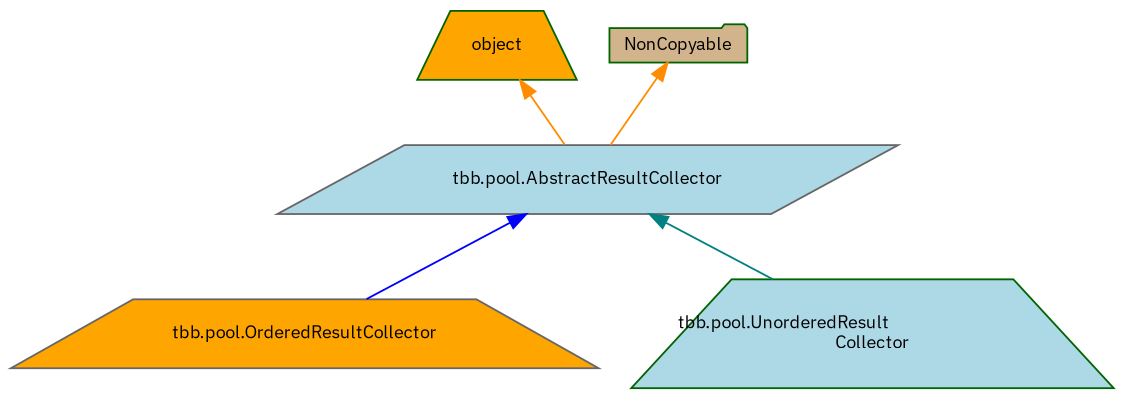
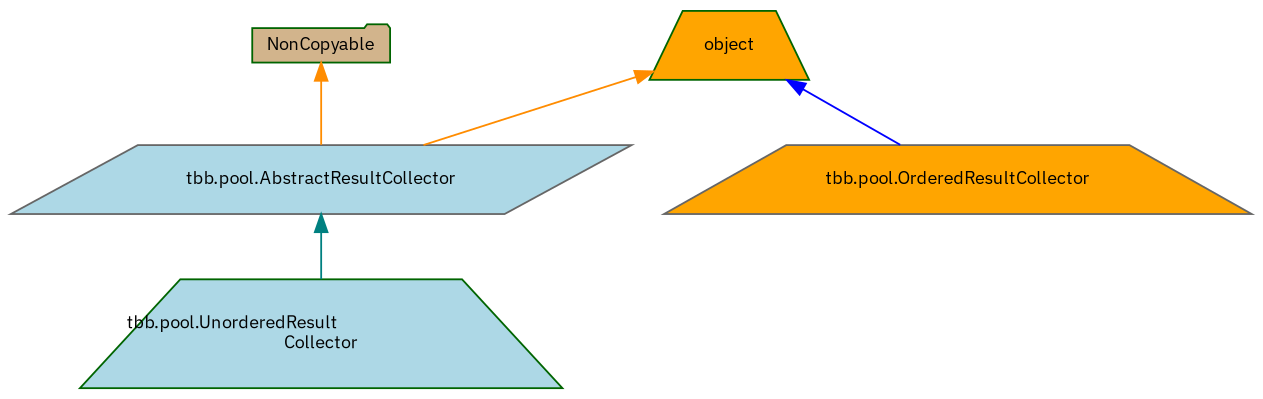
(438, 261) -> (852, 117)
